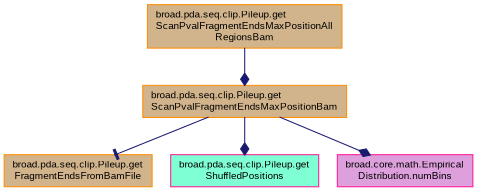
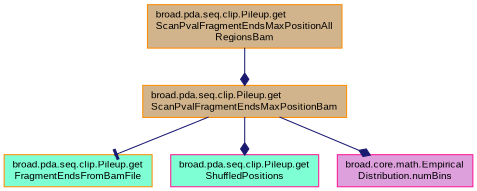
(78, 171) -> (78, 171)
